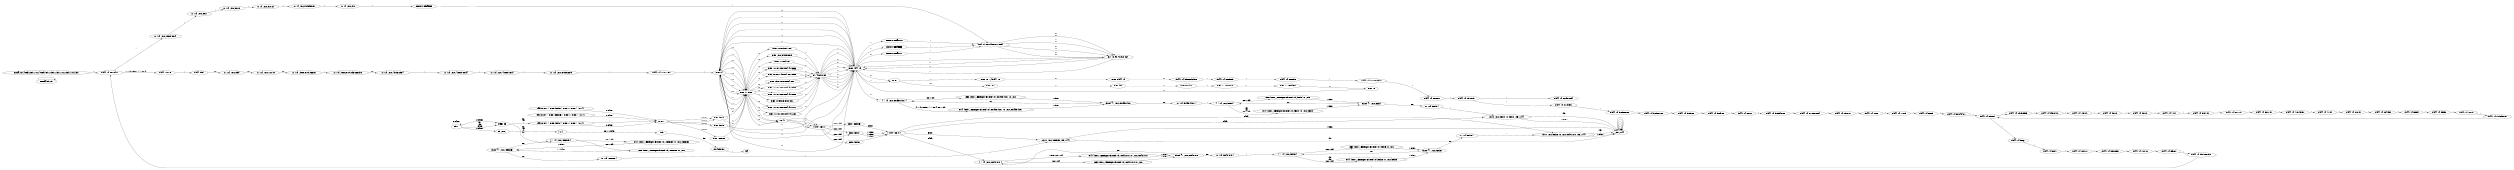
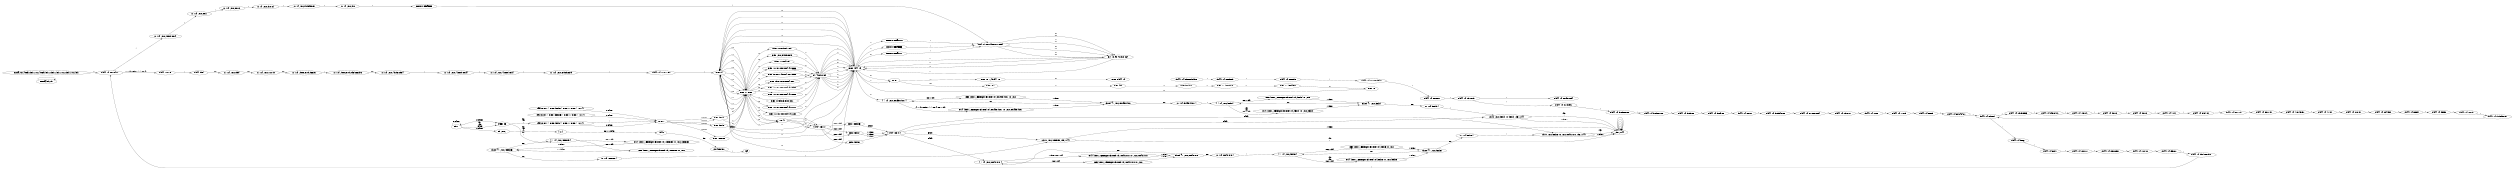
(1149, 80) -> none
(761, 96) -> (759, 98)
(733, 127) -> (733, 127)
(662, 133) -> (662, 133)
